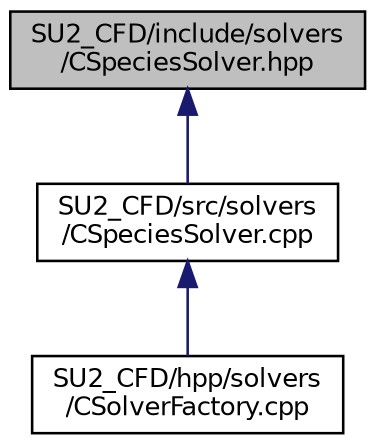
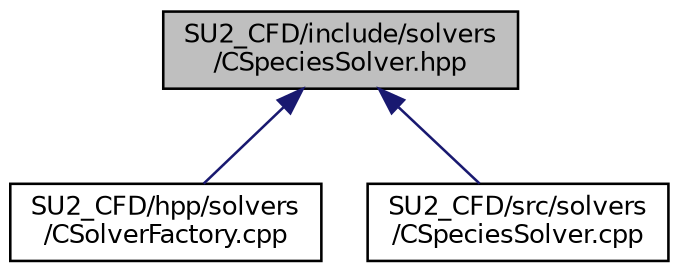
(188, 322) -> (244, 145)
